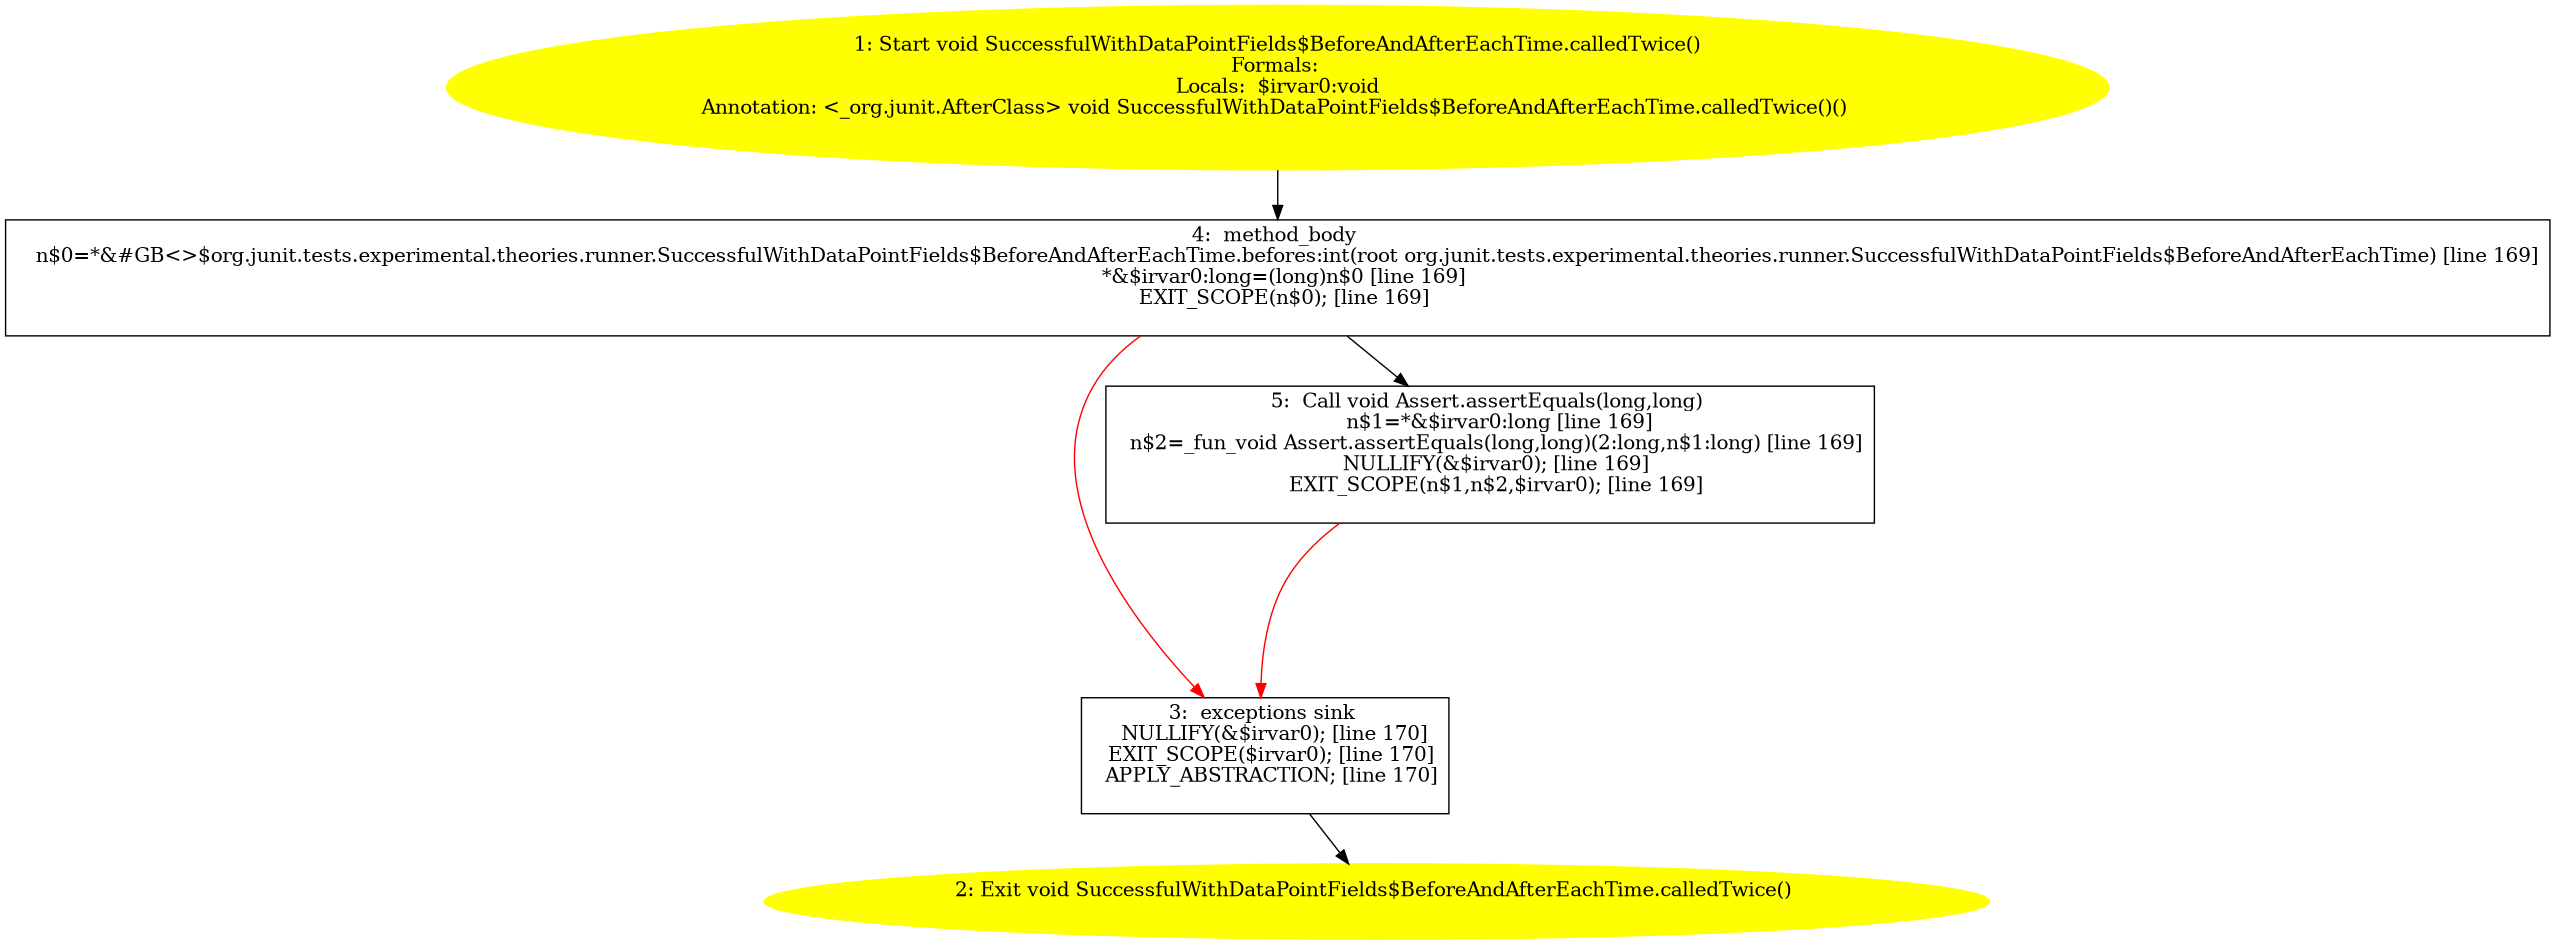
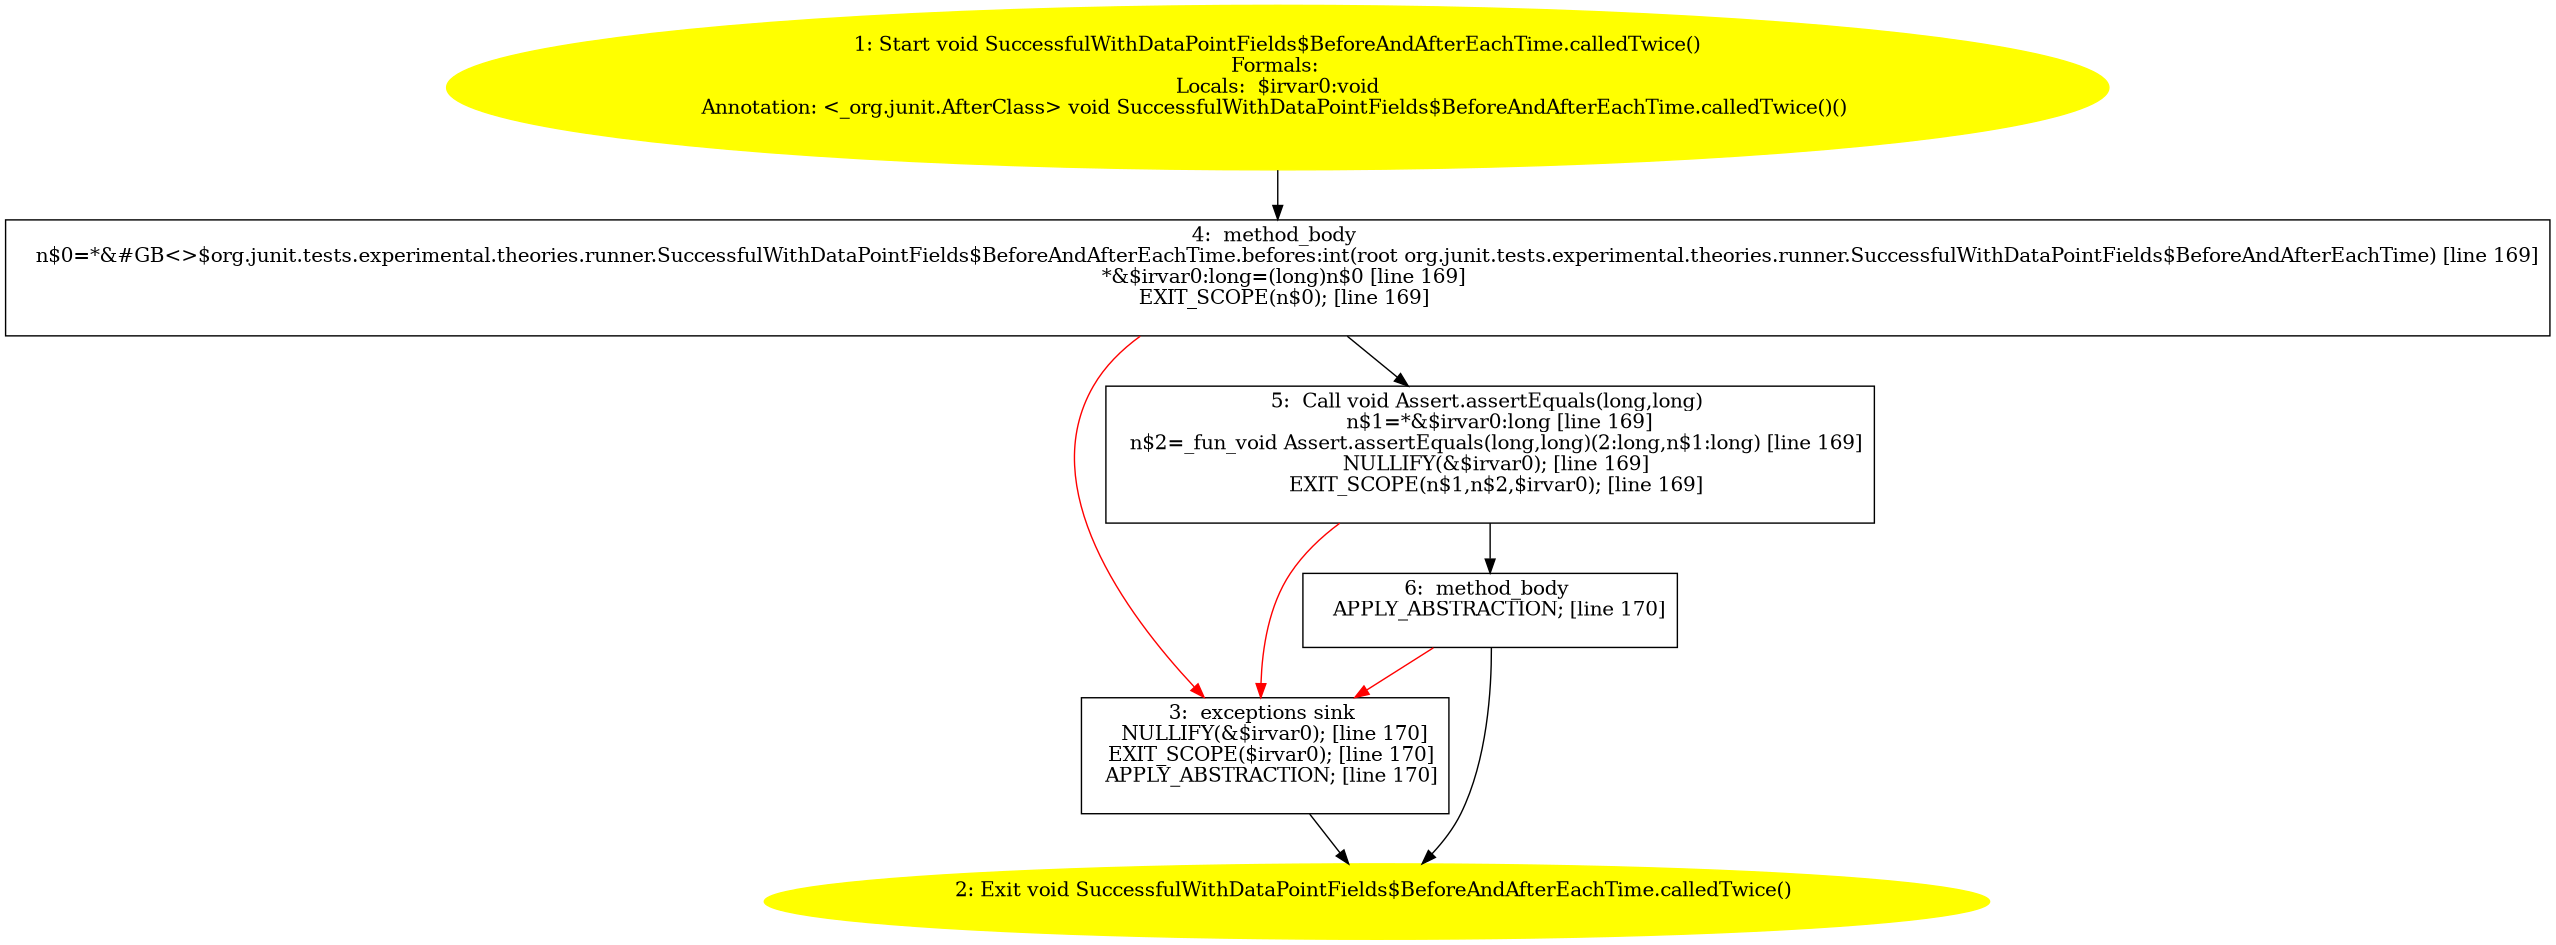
none -> (1490, 610)
